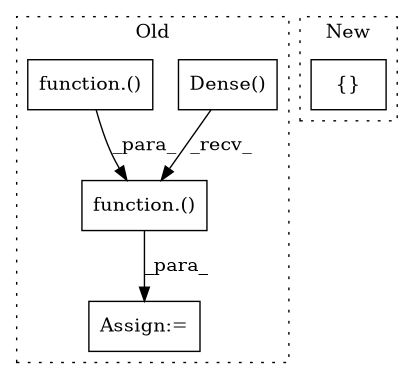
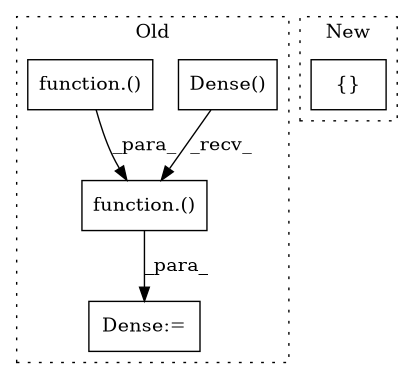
(144, 326) -> (144, 326)
